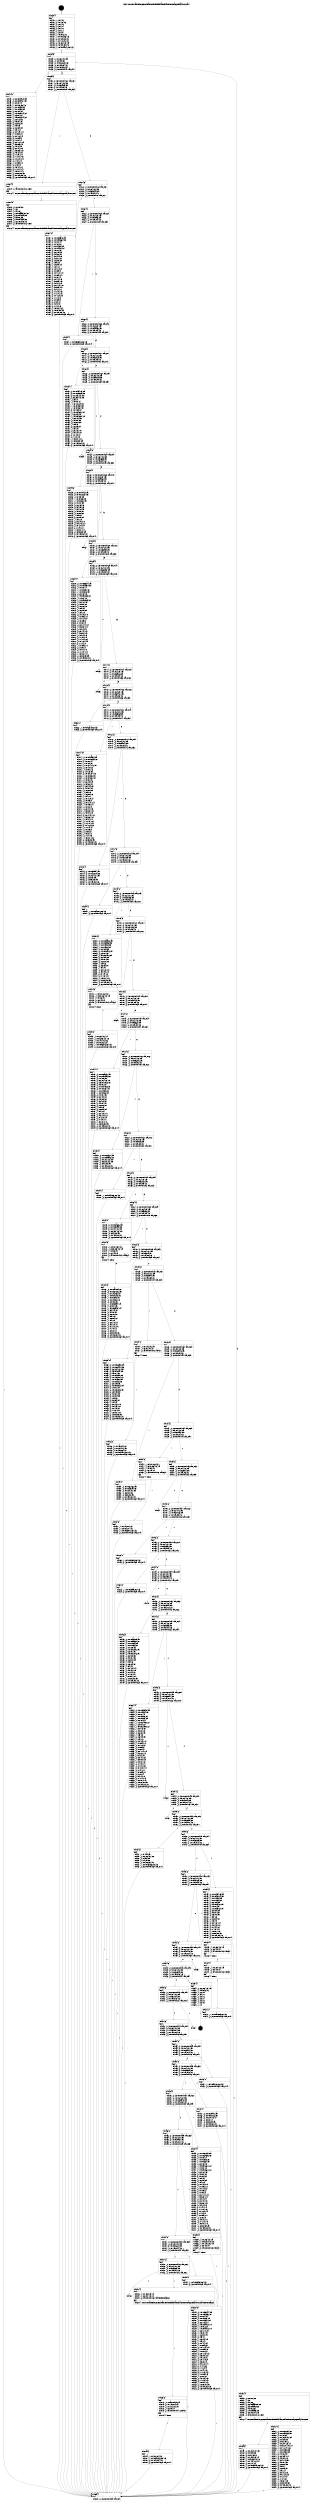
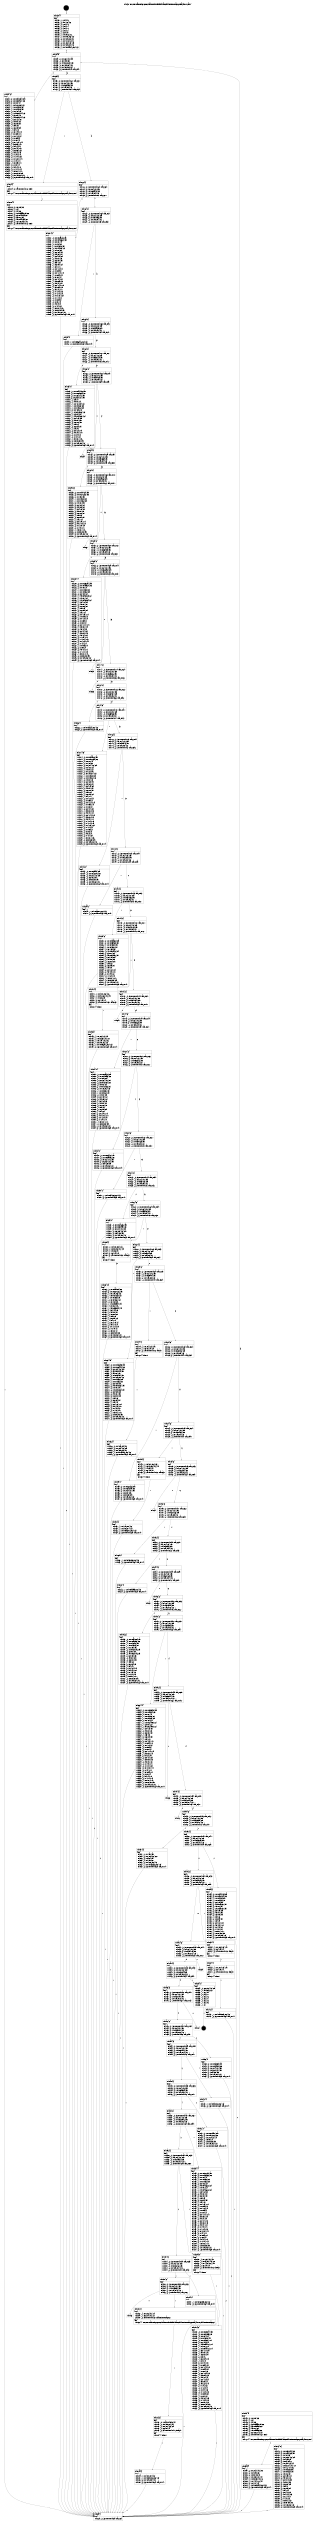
none -> (216, 2068)
